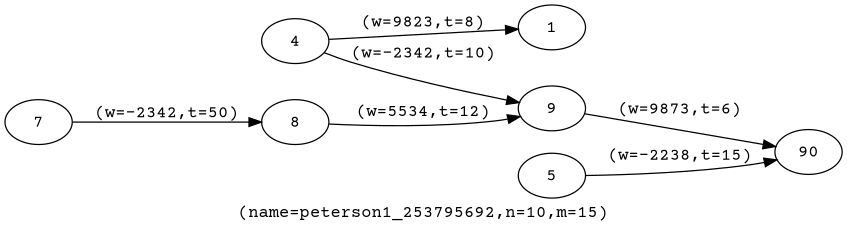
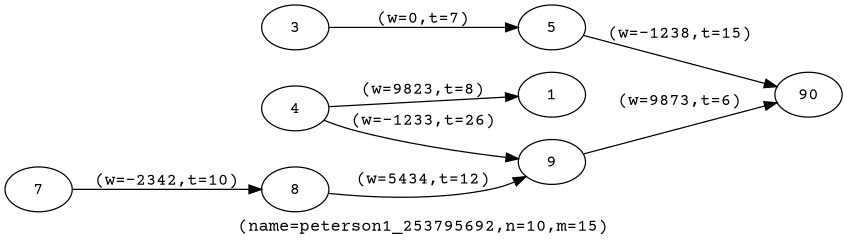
none -> (295, 27)
(424, 53) -> (424, 120)
(424, 112) -> (424, 179)
(167, 113) -> (167, 180)
(680, 155) -> (680, 33)
